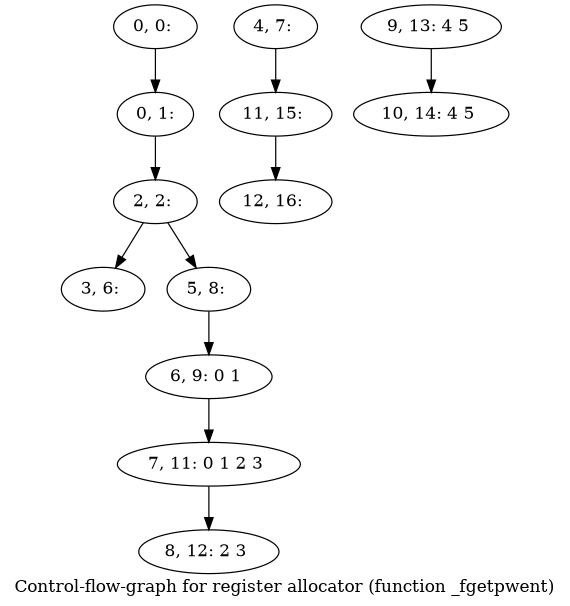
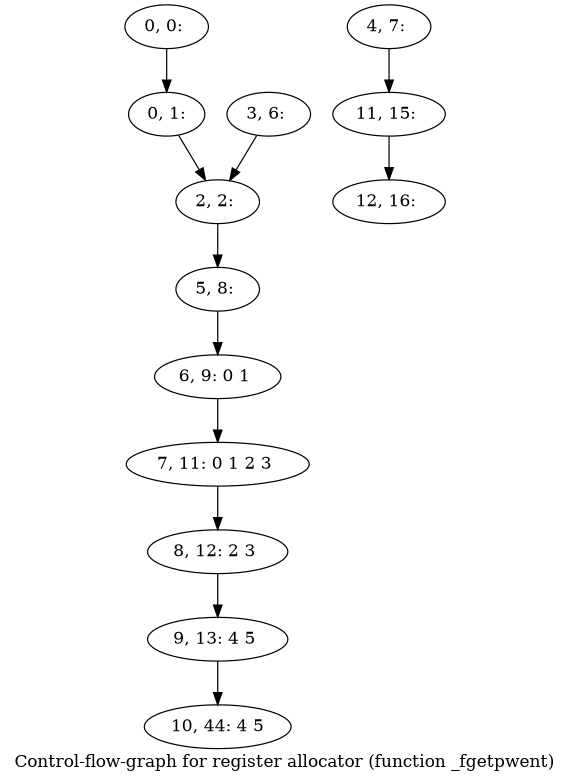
(431, 114) -> (218, 727)
(133, 240) -> (246, 153)
none -> (218, 590)
